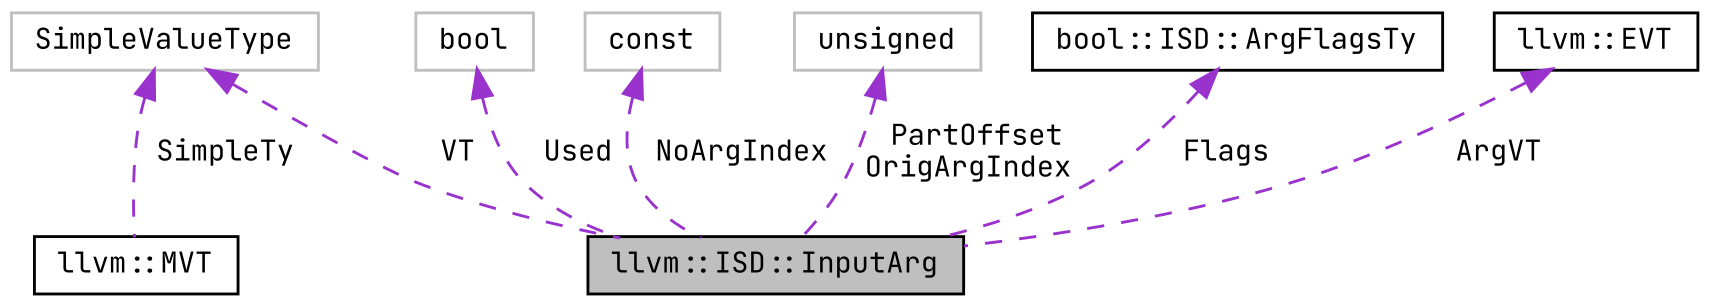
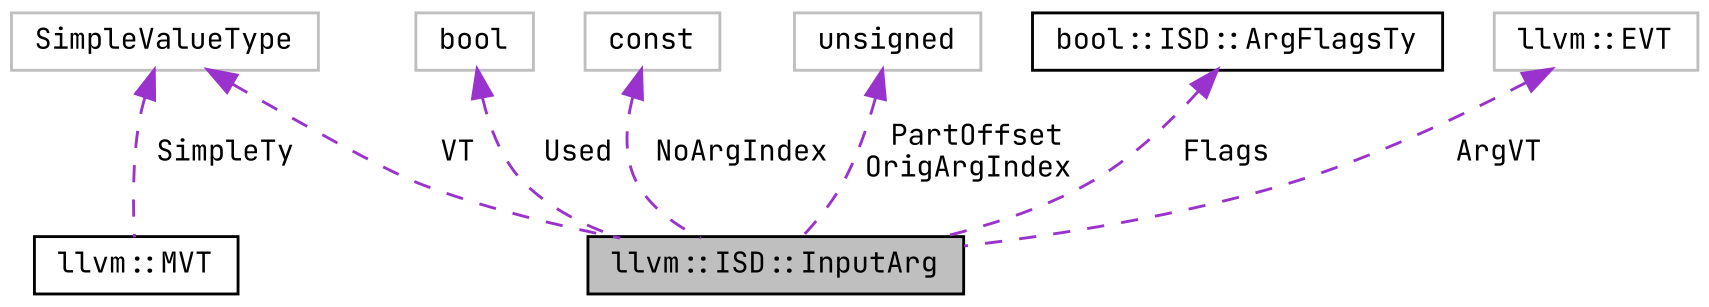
(1596, 42) -> (1596, 42)
